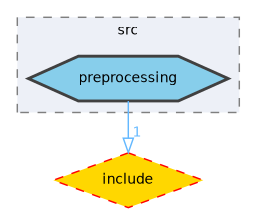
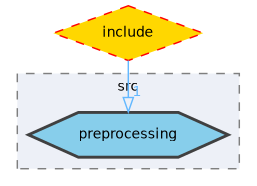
(128, 121) -> (128, 83)
